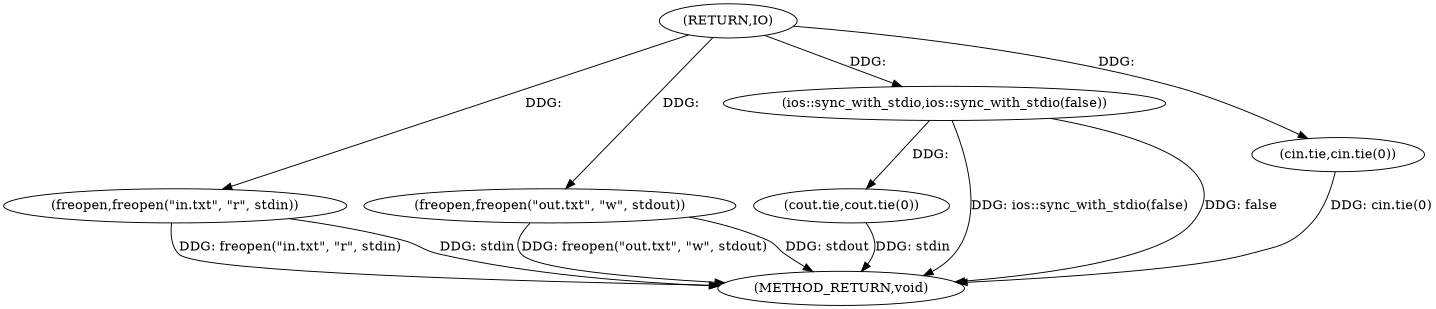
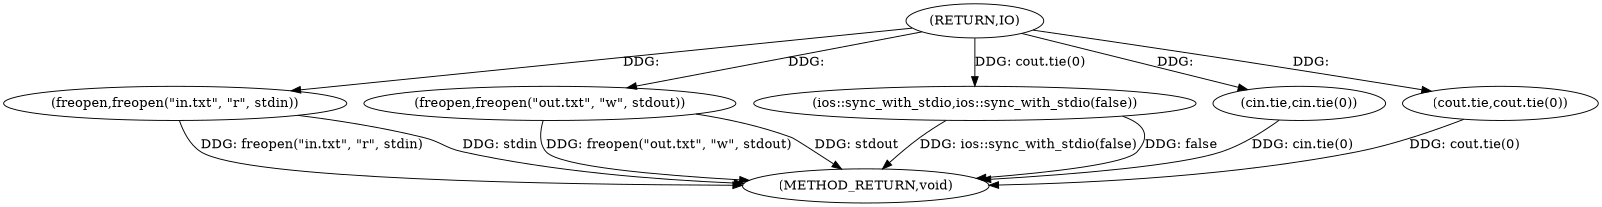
(870, 62) -> (1030, 62)
(901, 151) -> (1228, 59)
(913, 247) -> (1465, 145)
